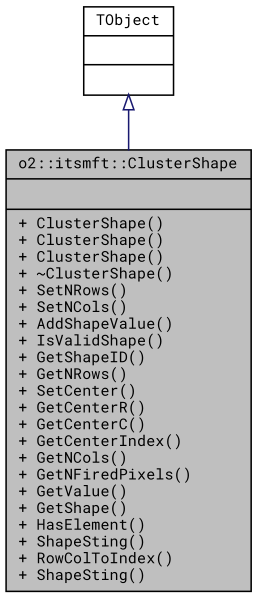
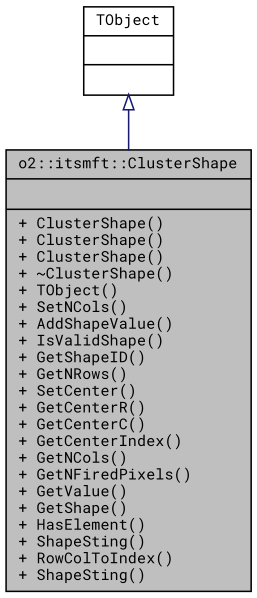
(74, 291) -> (69, 291)
